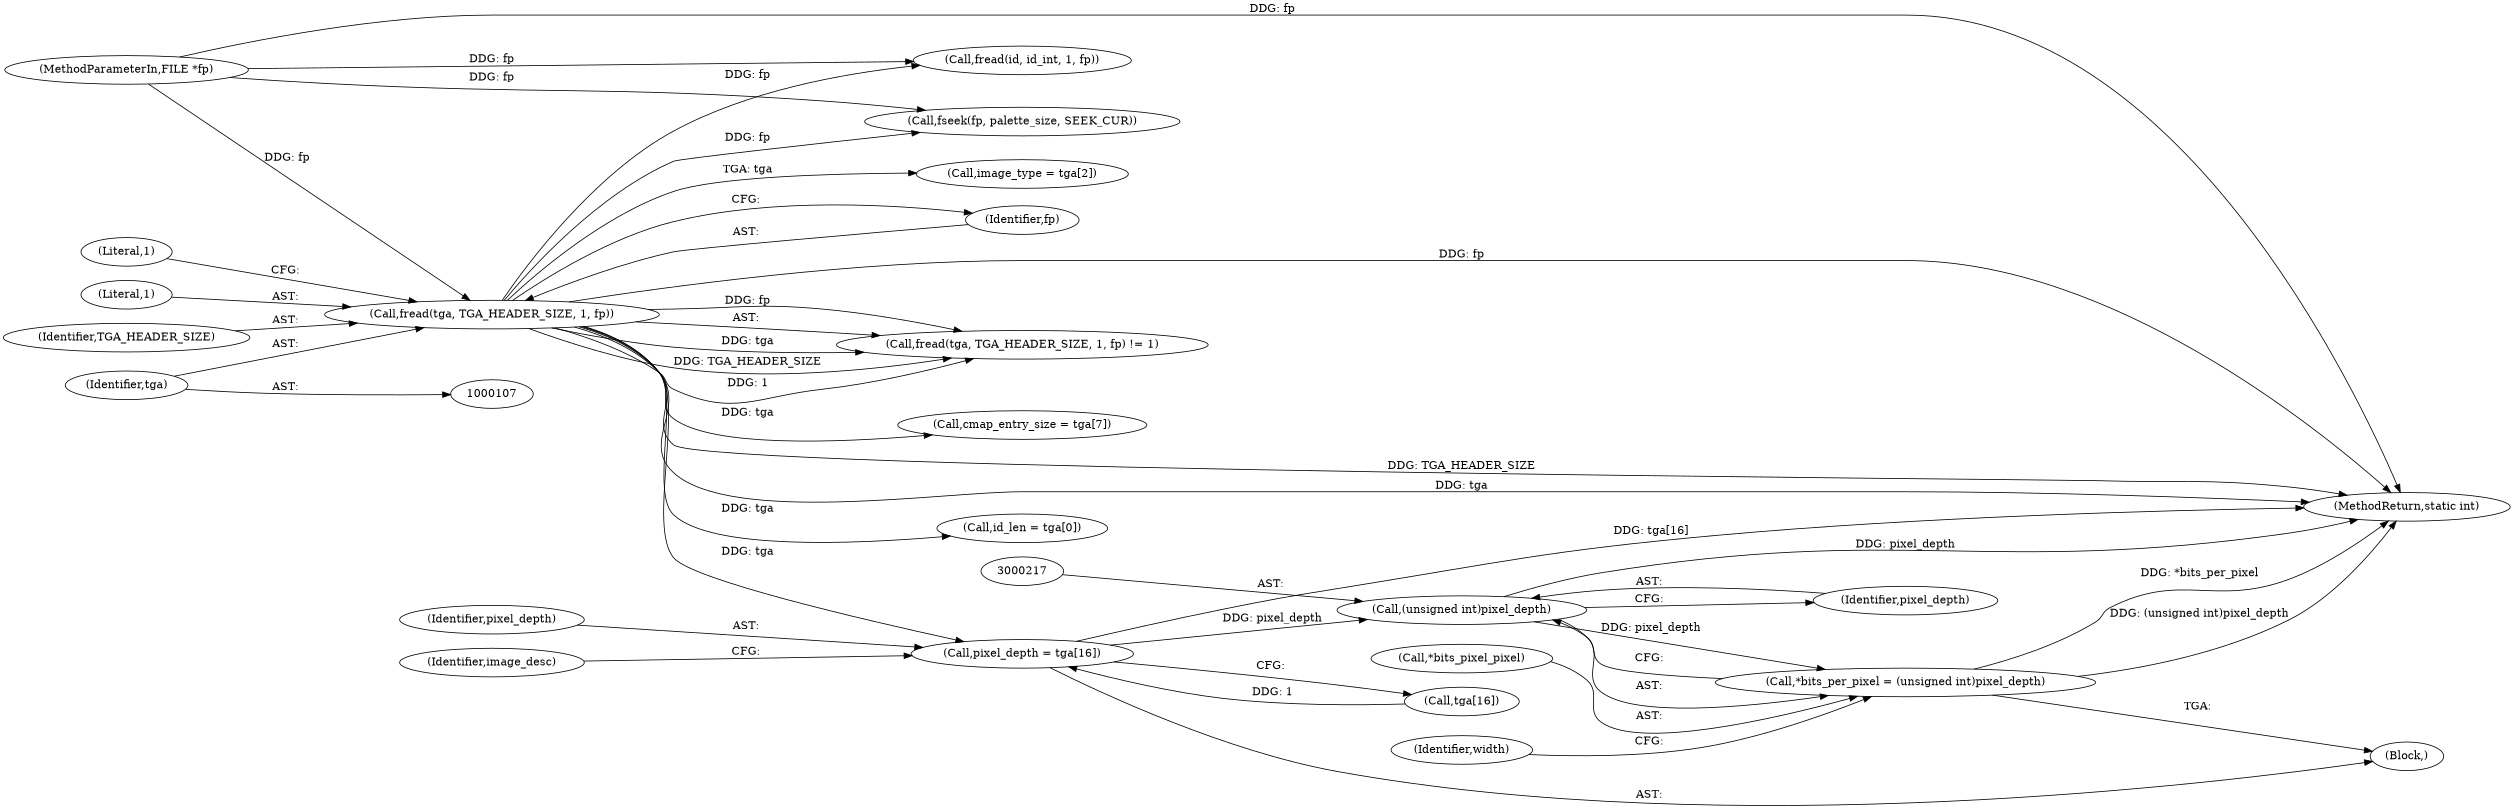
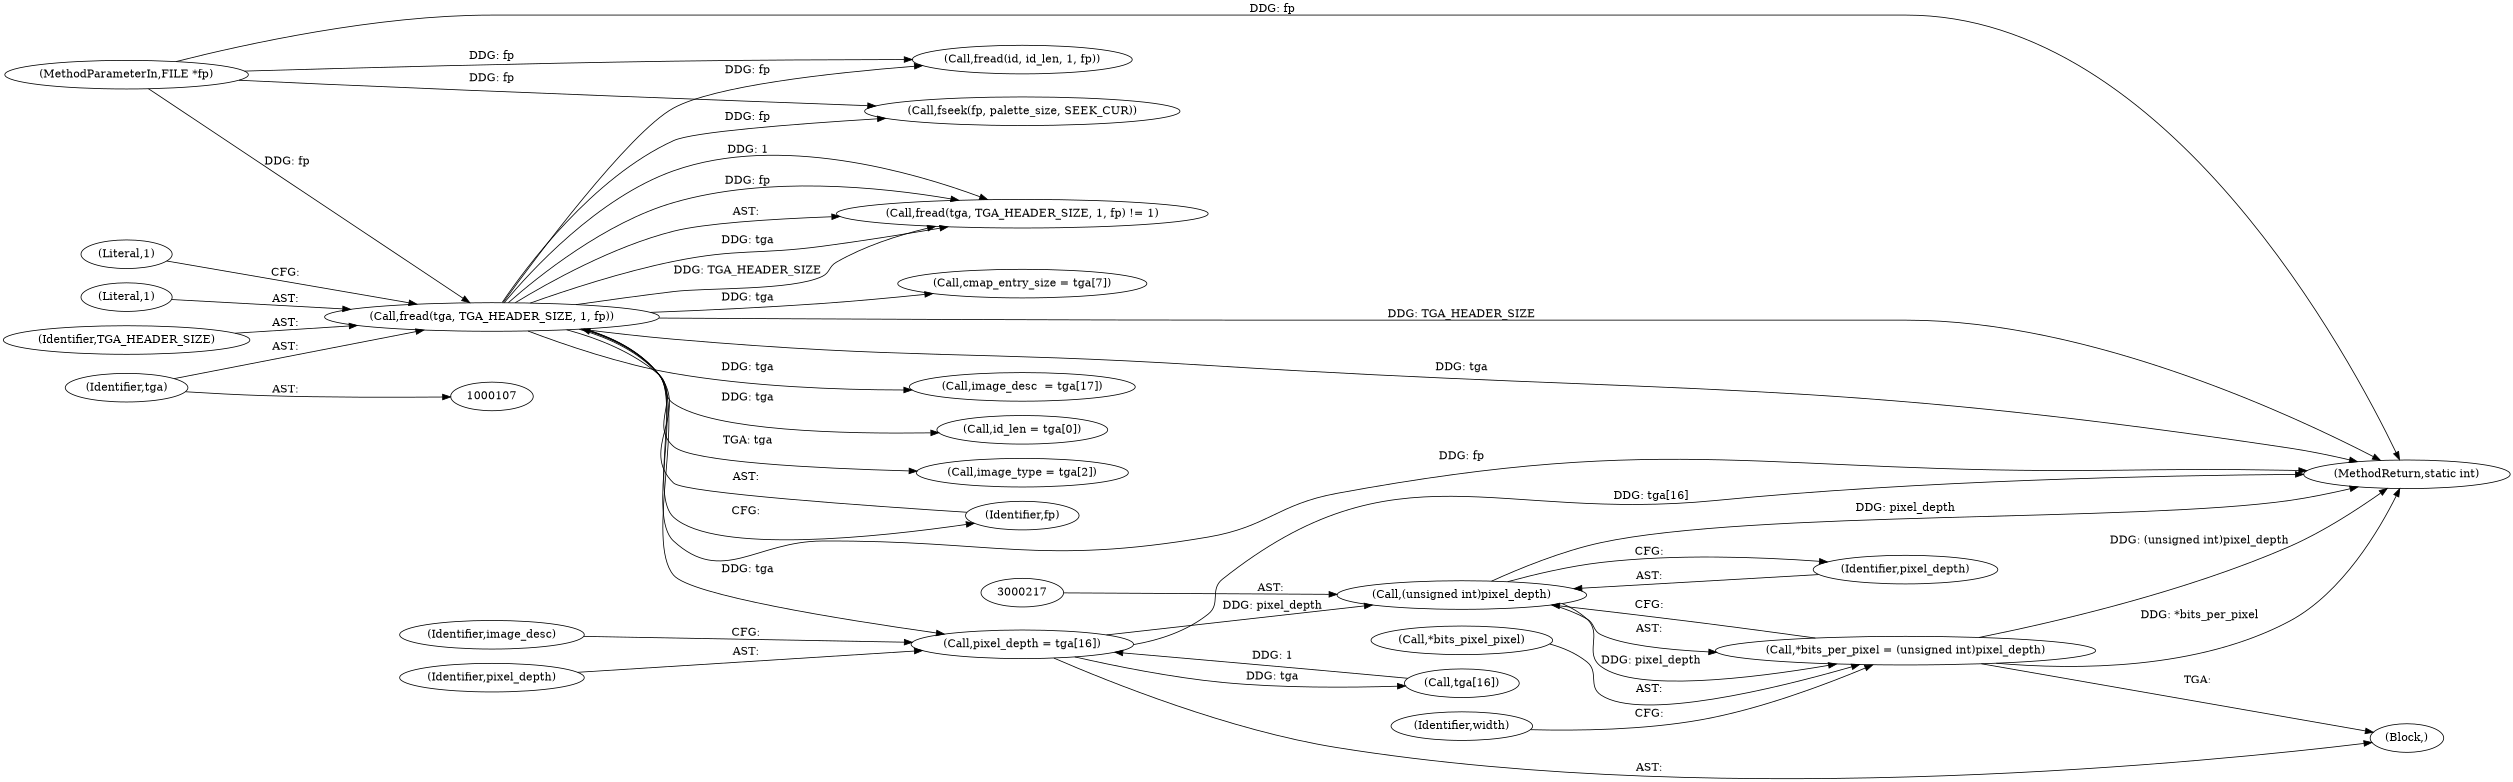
(1022, 60) -> (1022, 60)
none -> (1022, 387)
(1273, 666) -> (1273, 676)
